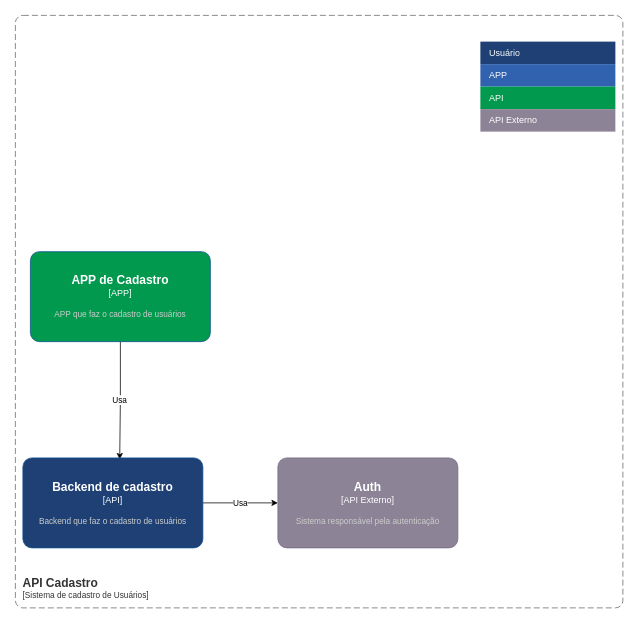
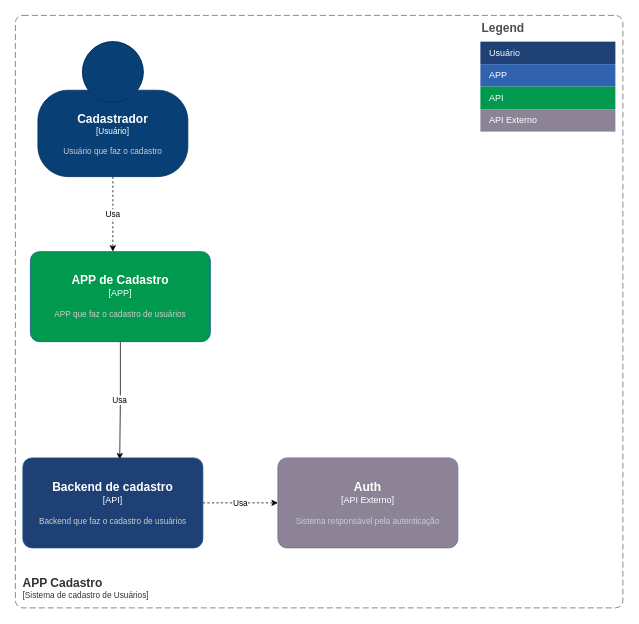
none -> (548, 30)
none -> (113, 109)
none -> (113, 240)
(218, 503) -> (218, 503)
(93, 590) -> (93, 590)
